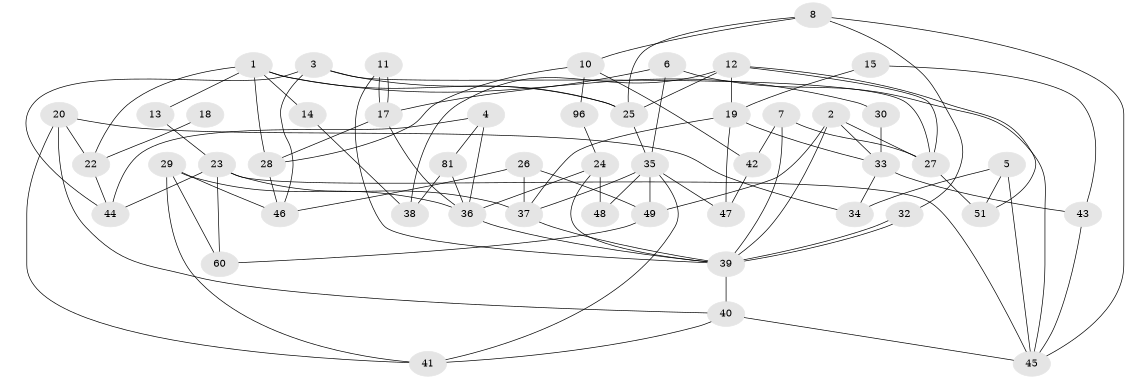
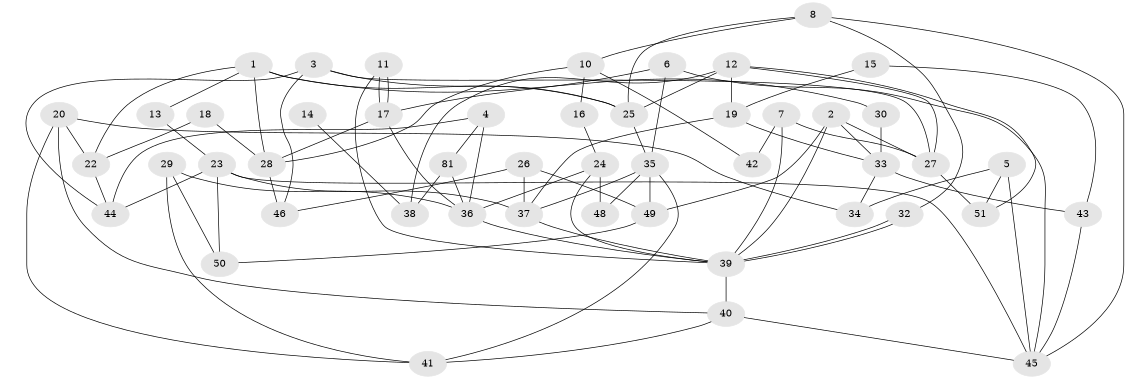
(281, 90) -> none
(579, 115) -> (579, 115)
none -> (236, 140)
(223, 190) -> none
(726, 214) -> none
(220, 264) -> (220, 264)
